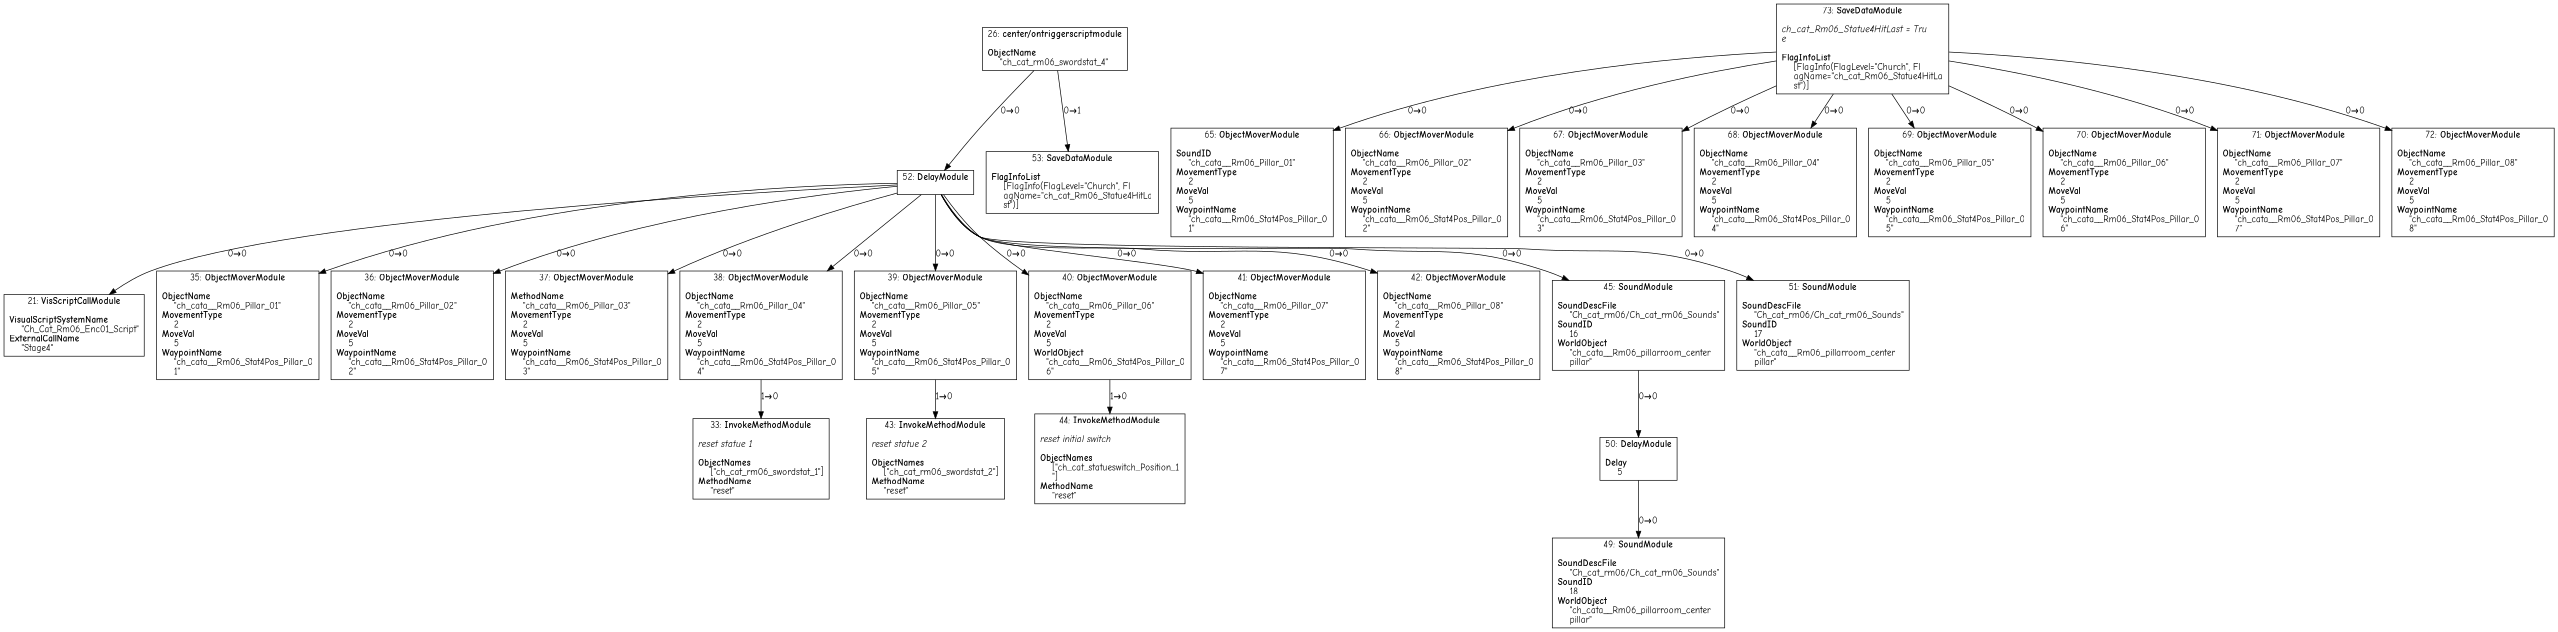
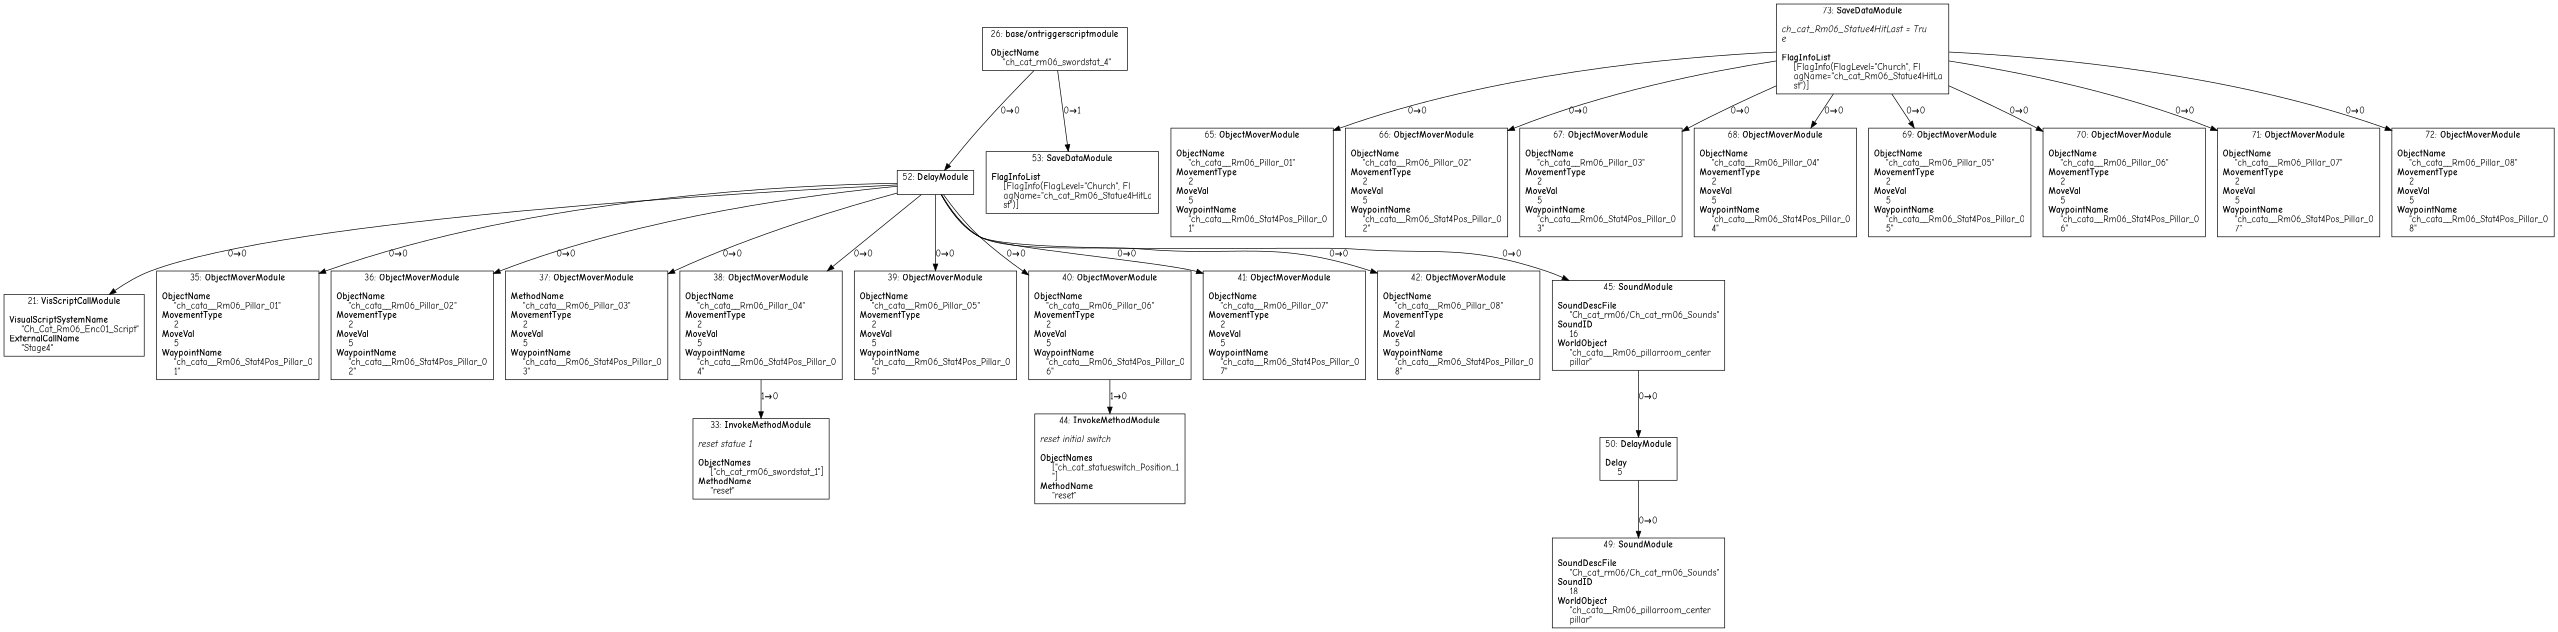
(1062, 34) -> (1062, 34)
(1194, 154) -> (1201, 154)
(1823, 325) -> none
(1059, 353) -> (1064, 353)
(935, 459) -> none
